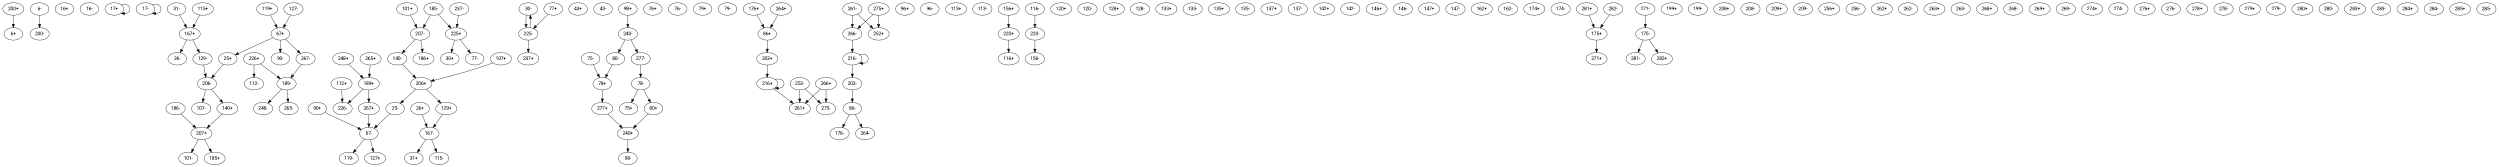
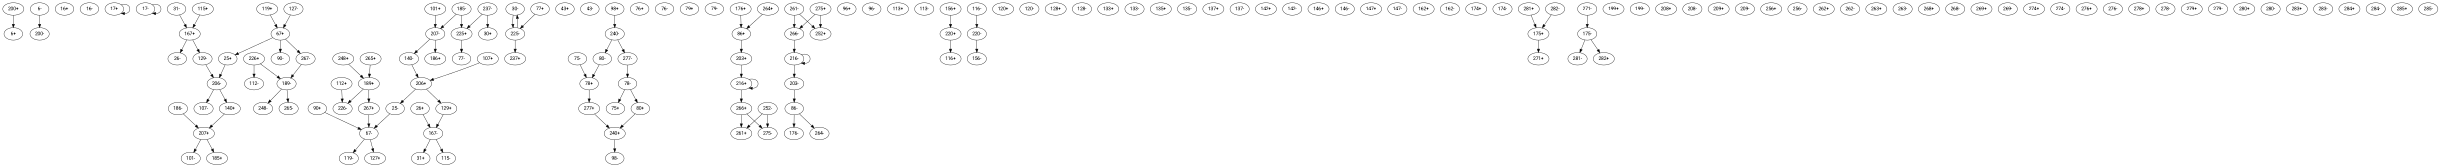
(453, 45) -> (488, 20)
(782, 95) -> (741, 94)
